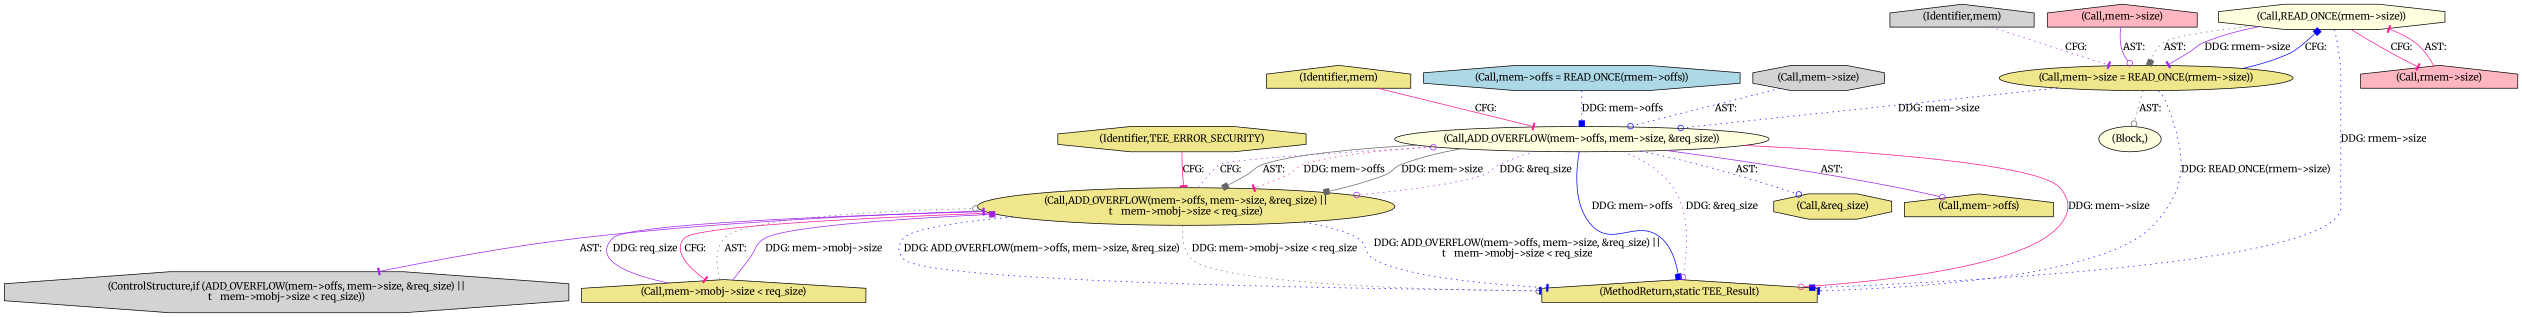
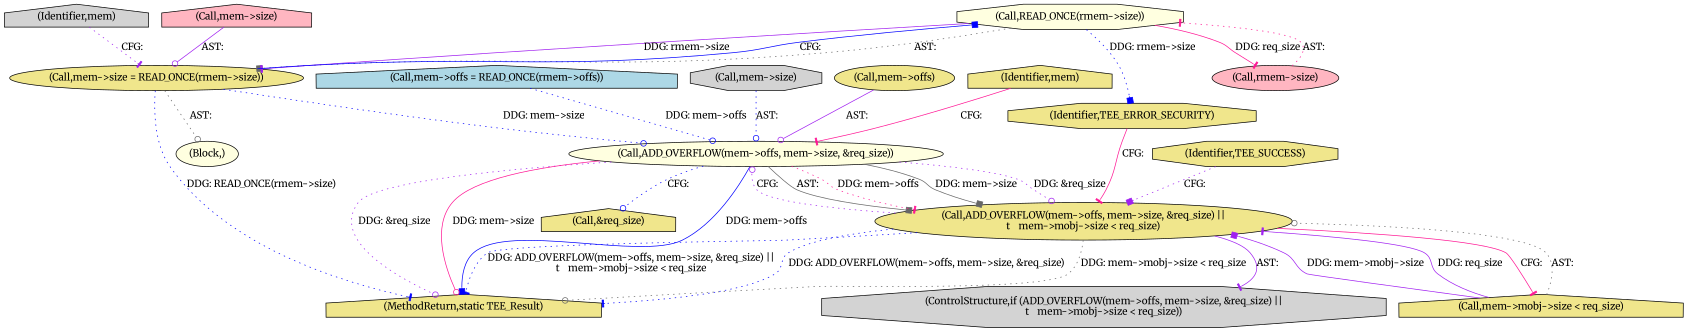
(2416, 43) -> (1256, 30)
(2403, 47) -> (1268, 47)
(1582, 78) -> (497, 78)
(2439, 78) -> (1275, 78)
(1582, 105) -> (620, 114)
none -> (1245, 154)
(1748, 170) -> (679, 184)
(1803, 171) -> (828, 114)
(1833, 207) -> (608, 221)
(1979, 207) -> (894, 78)
(2174, 261) -> (1114, 59)
